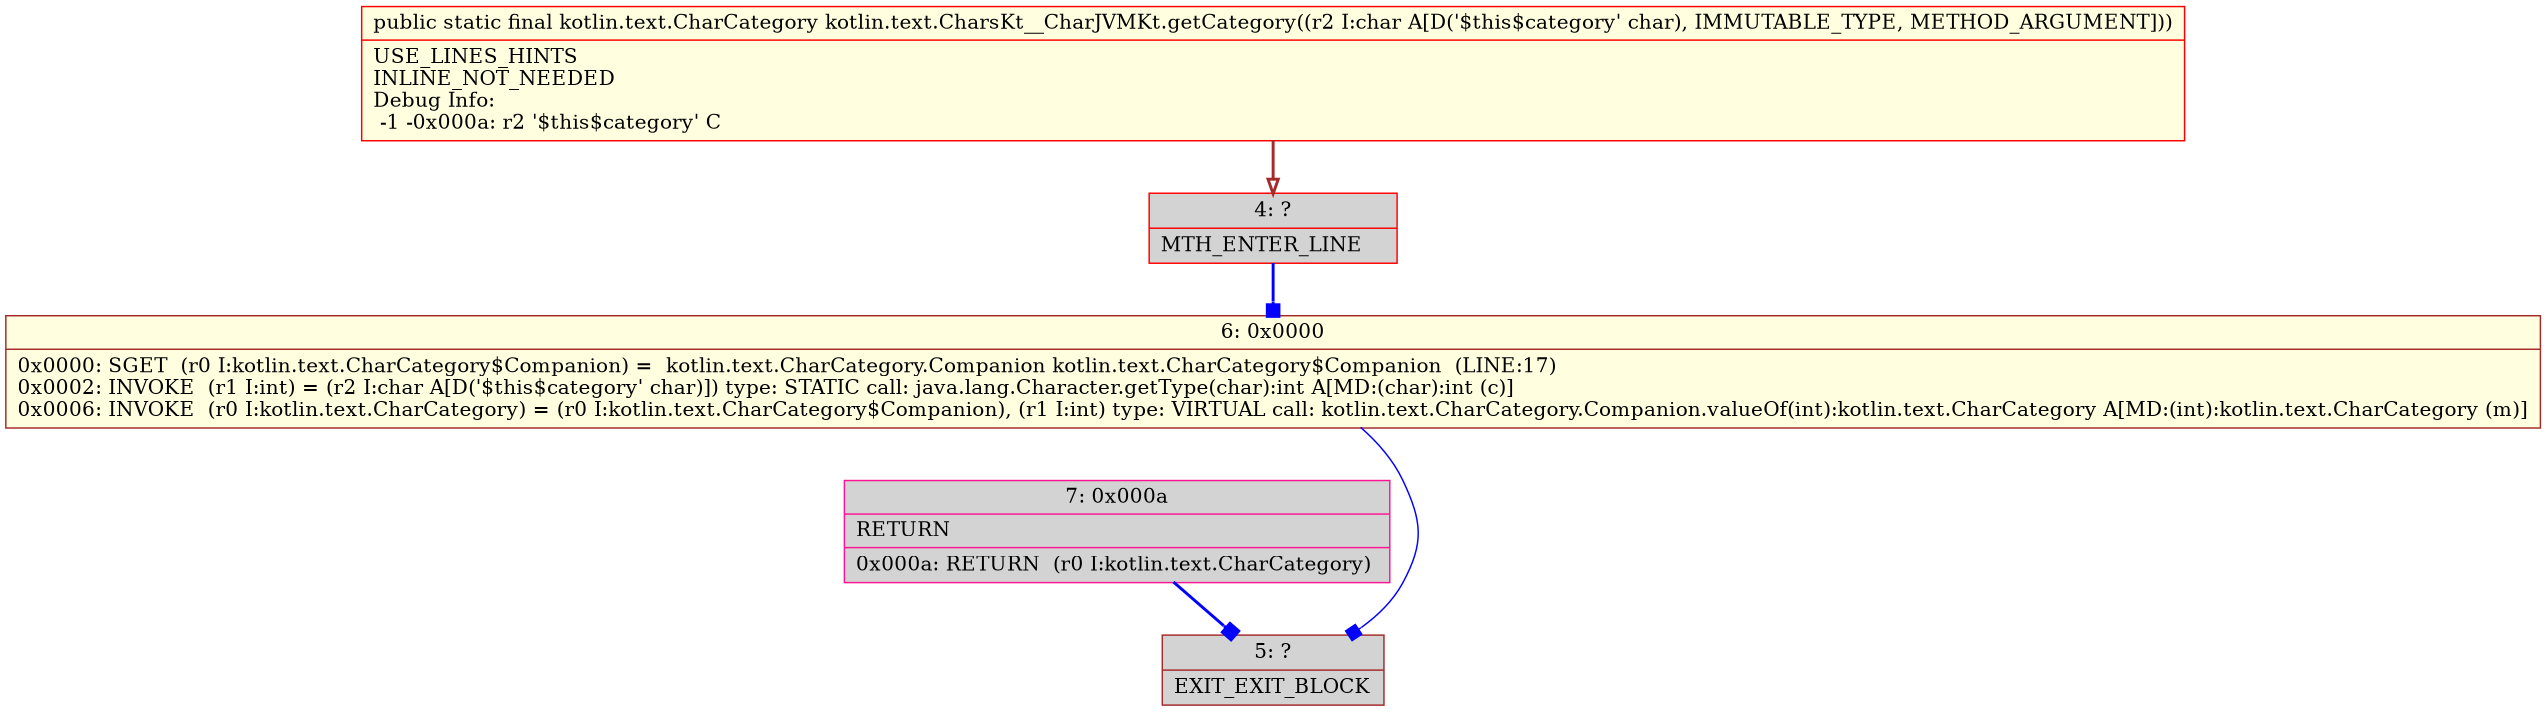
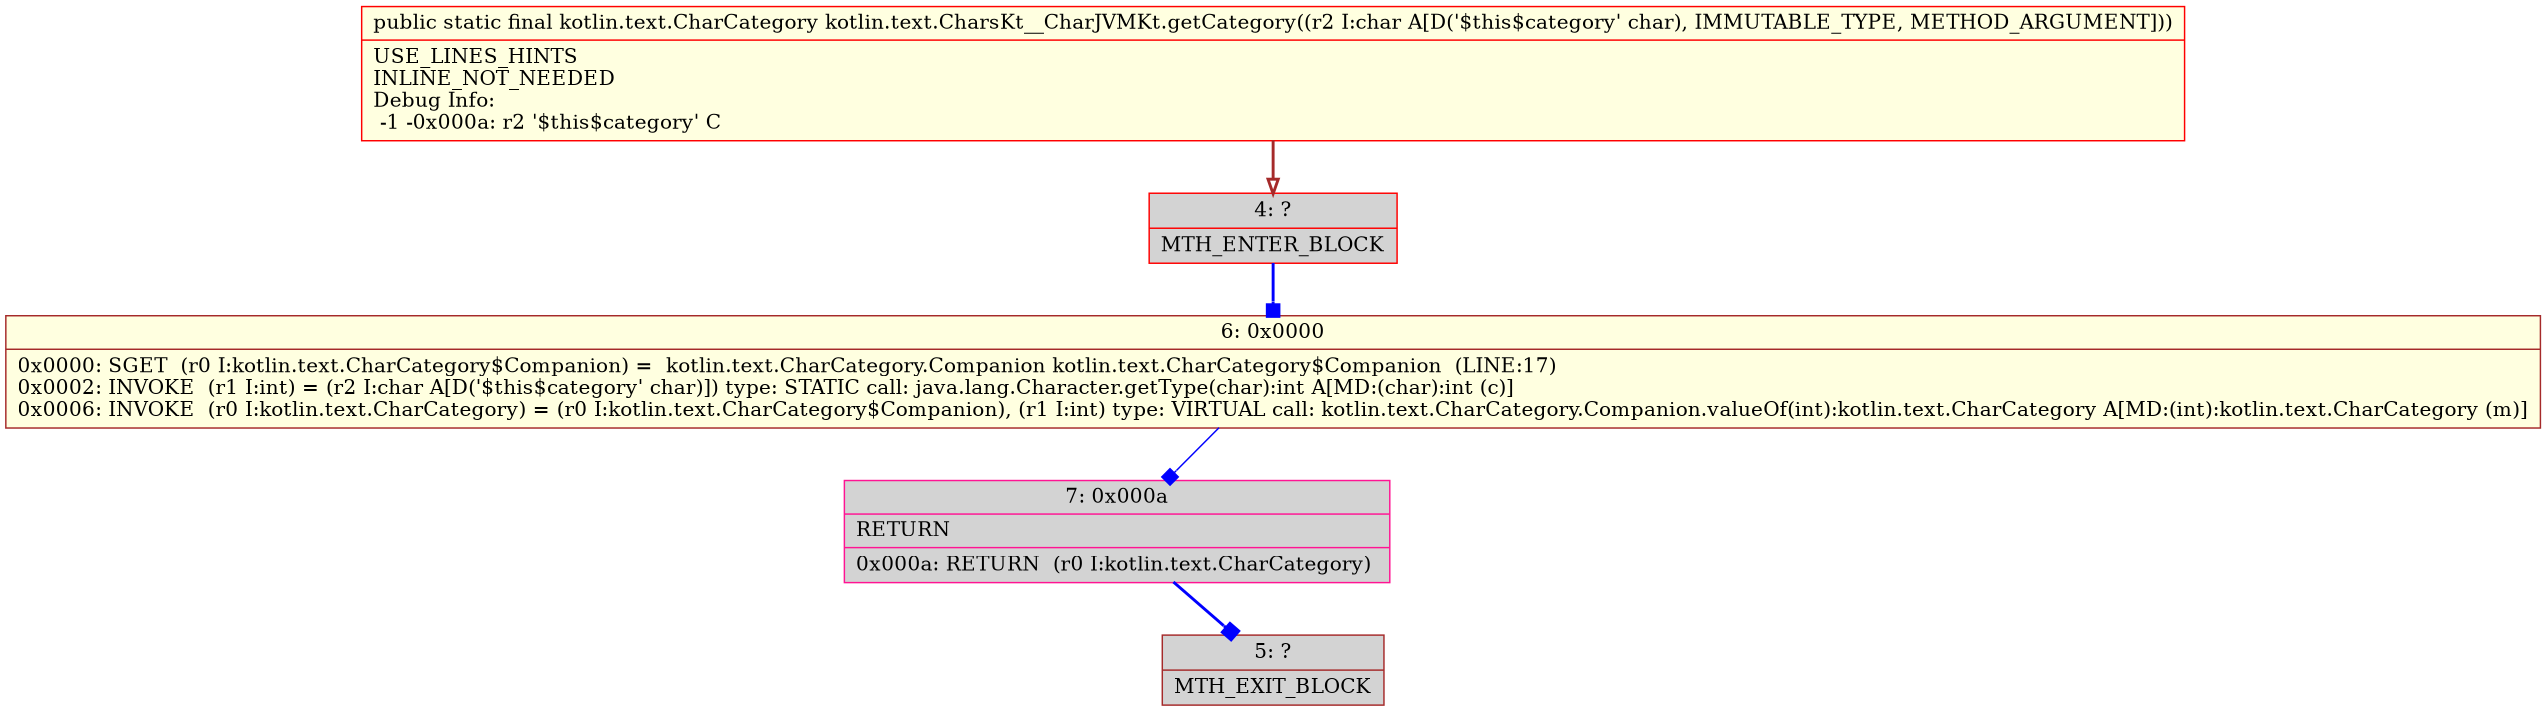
(1262, 245) -> (1273, 245)
(1418, 528) -> (1198, 449)
(1272, 687) -> (1273, 687)
